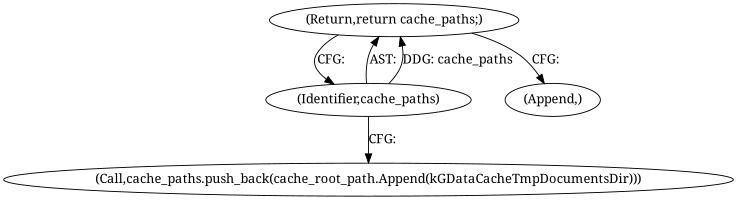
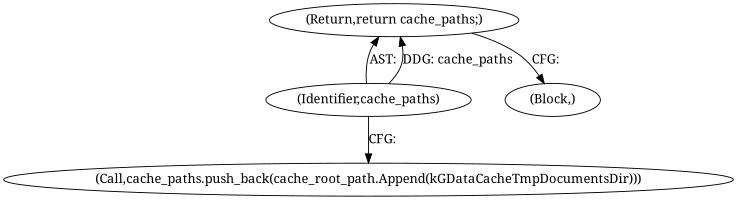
(317, 54) -> none
(553, 100) -> (553, 100)
